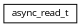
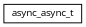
(40, 14) -> (43, 14)
